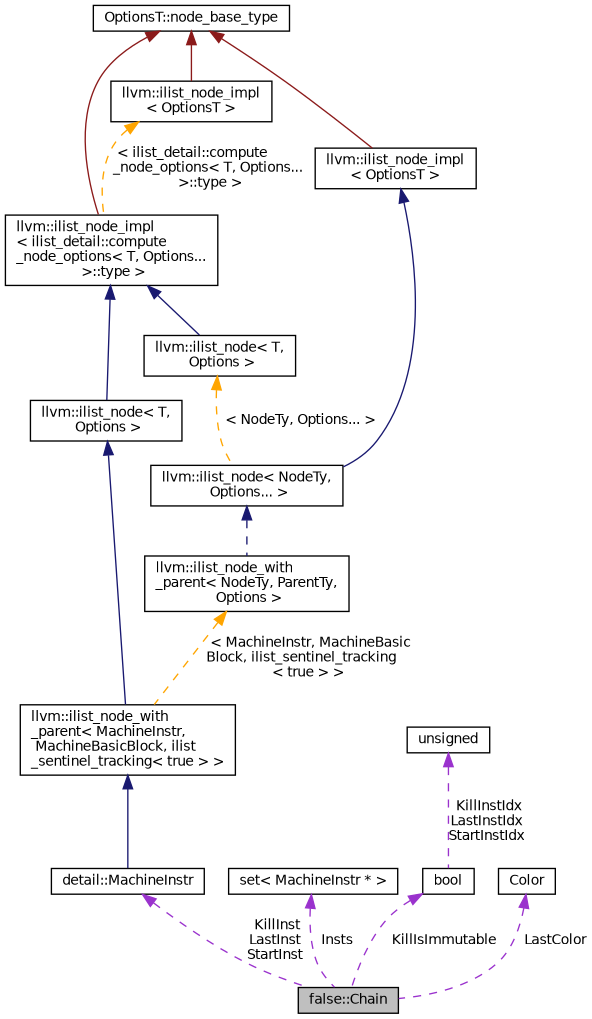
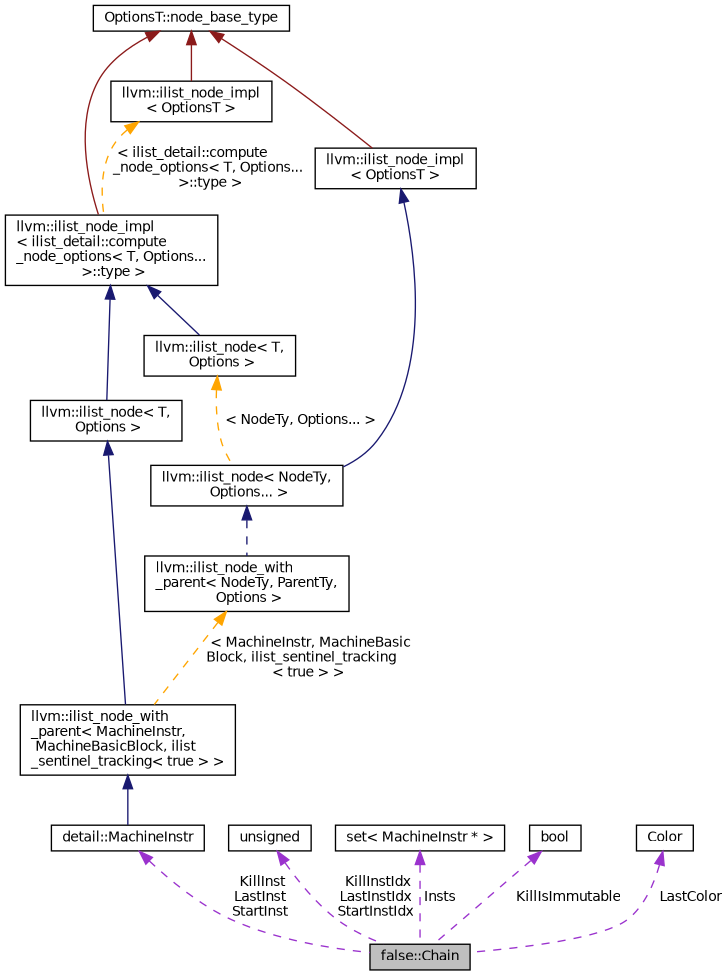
(448, 818) -> (328, 912)
